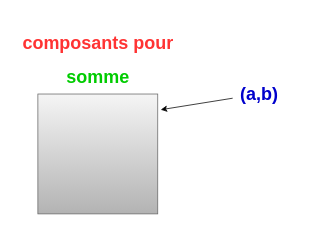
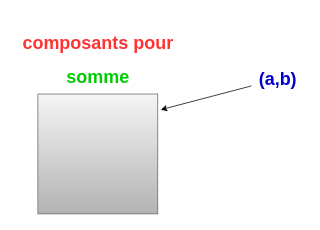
(259, 94) -> (278, 79)
